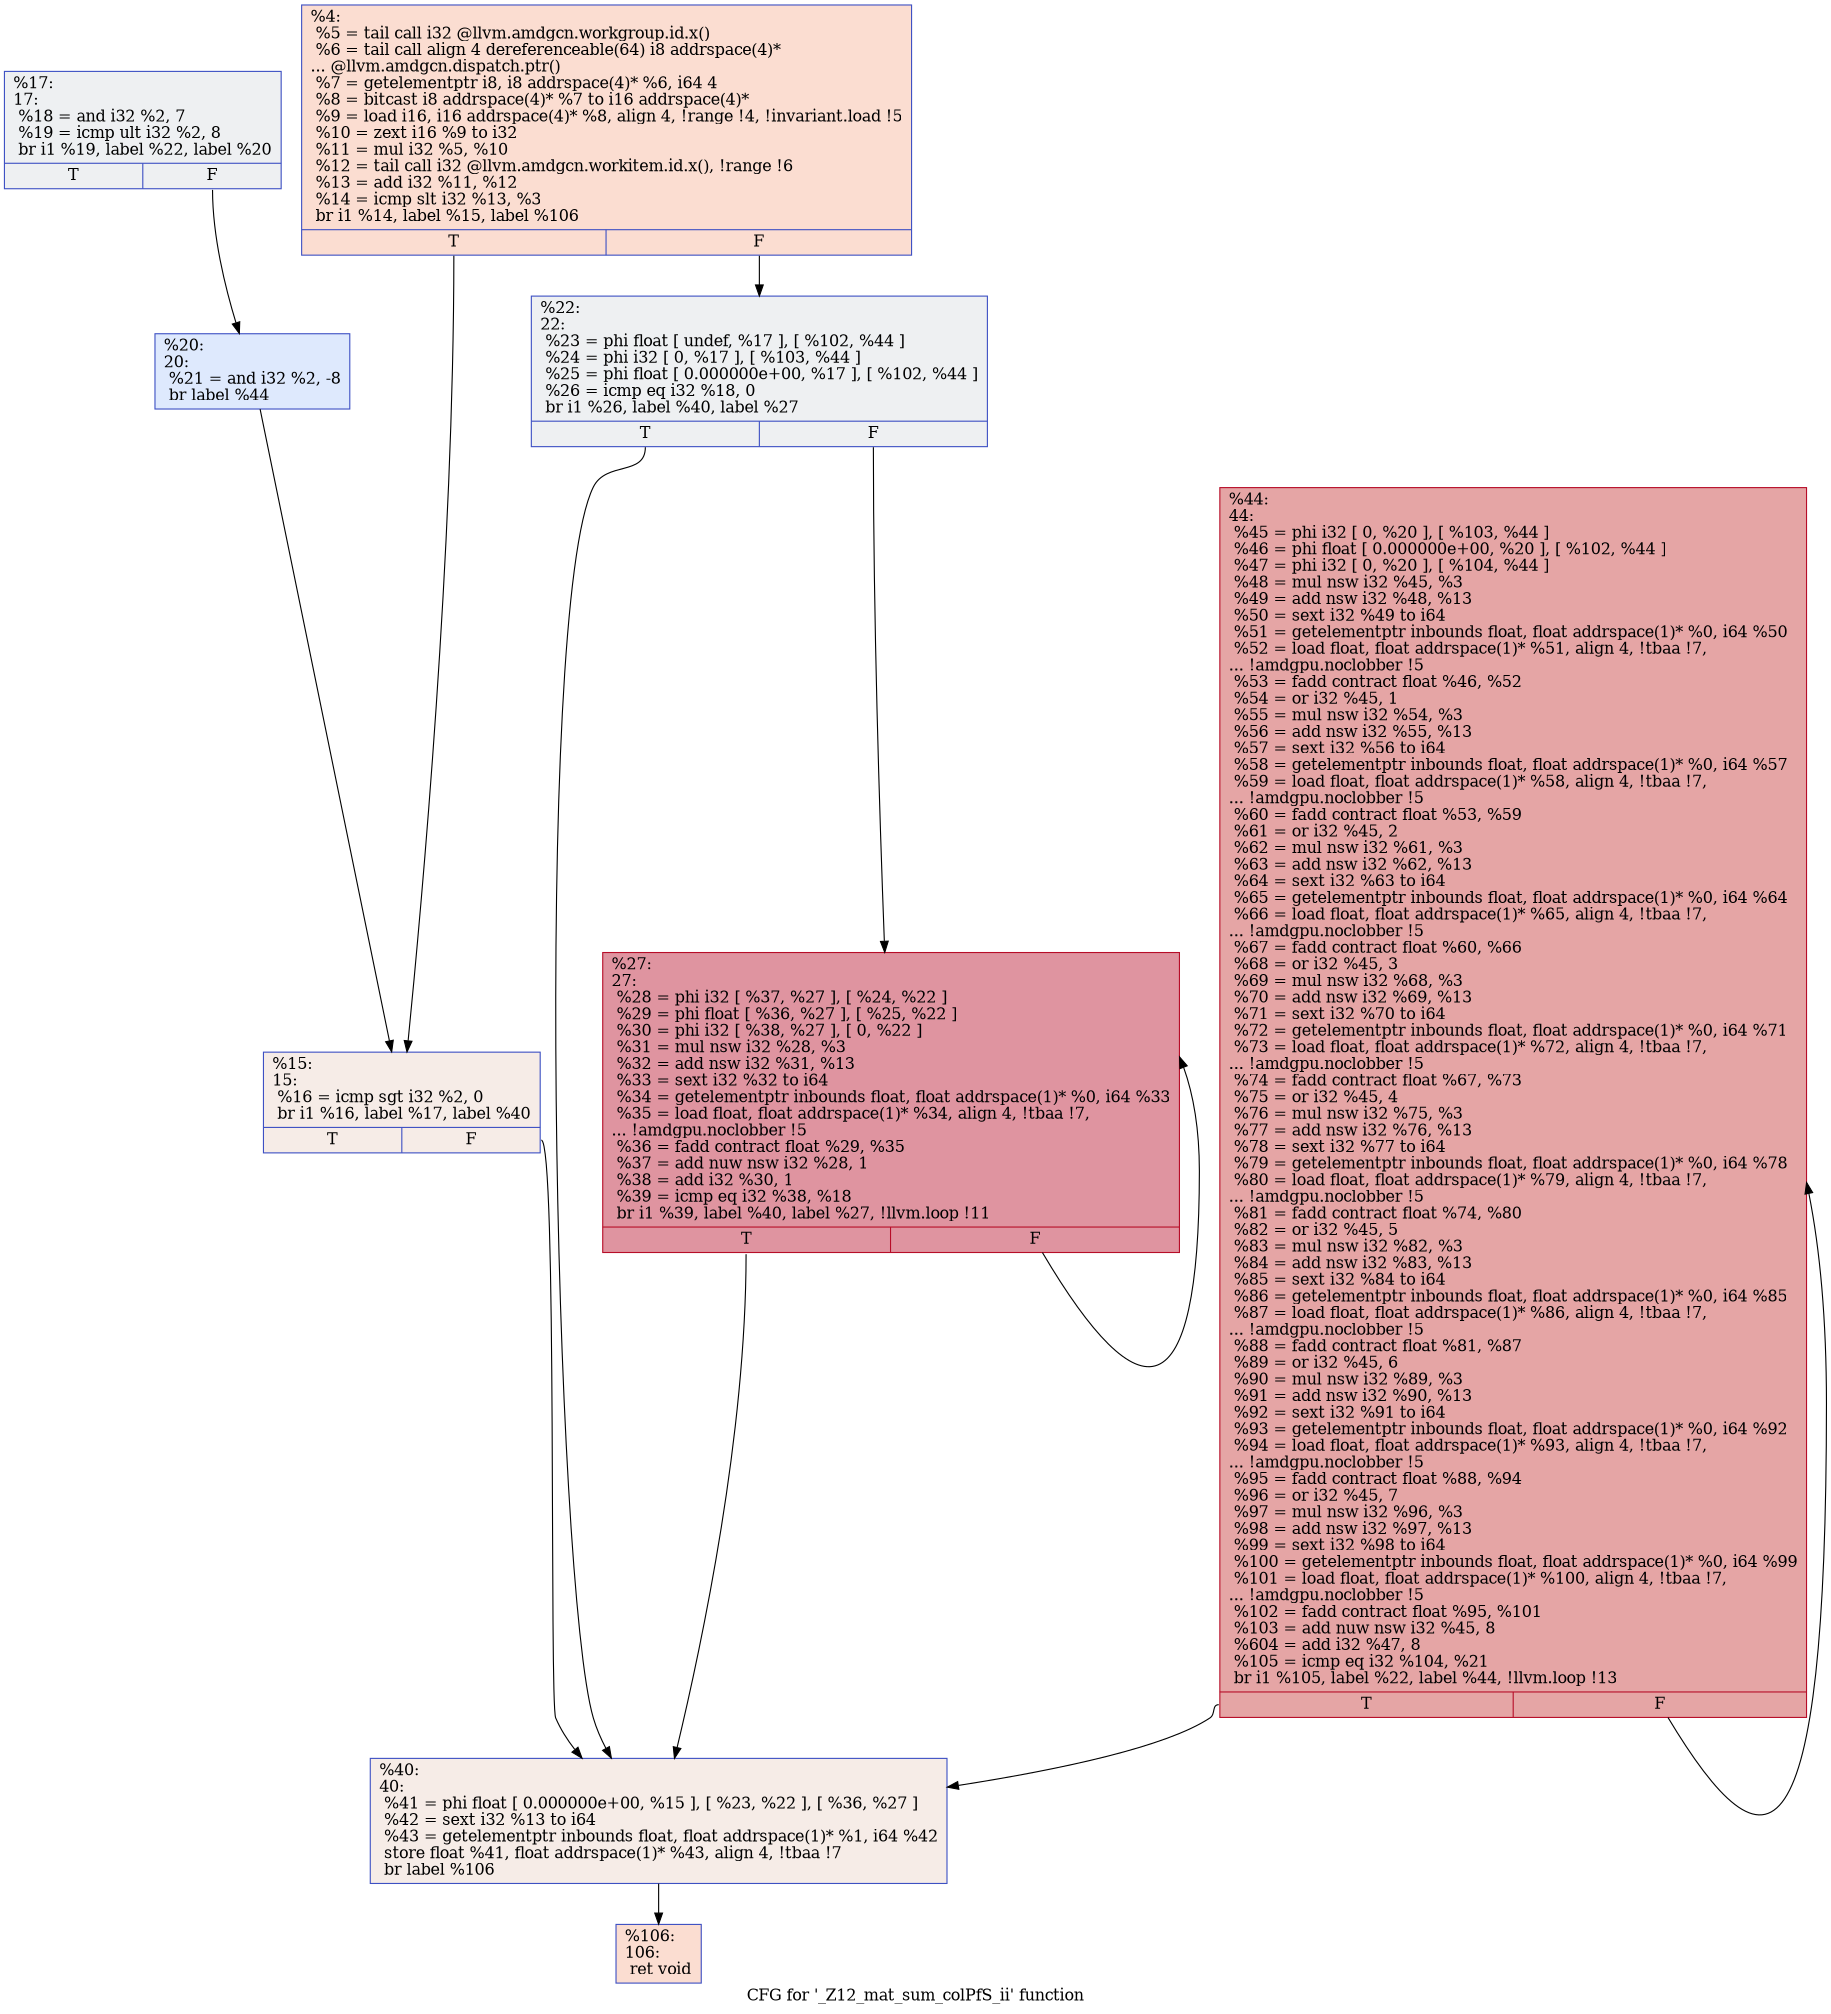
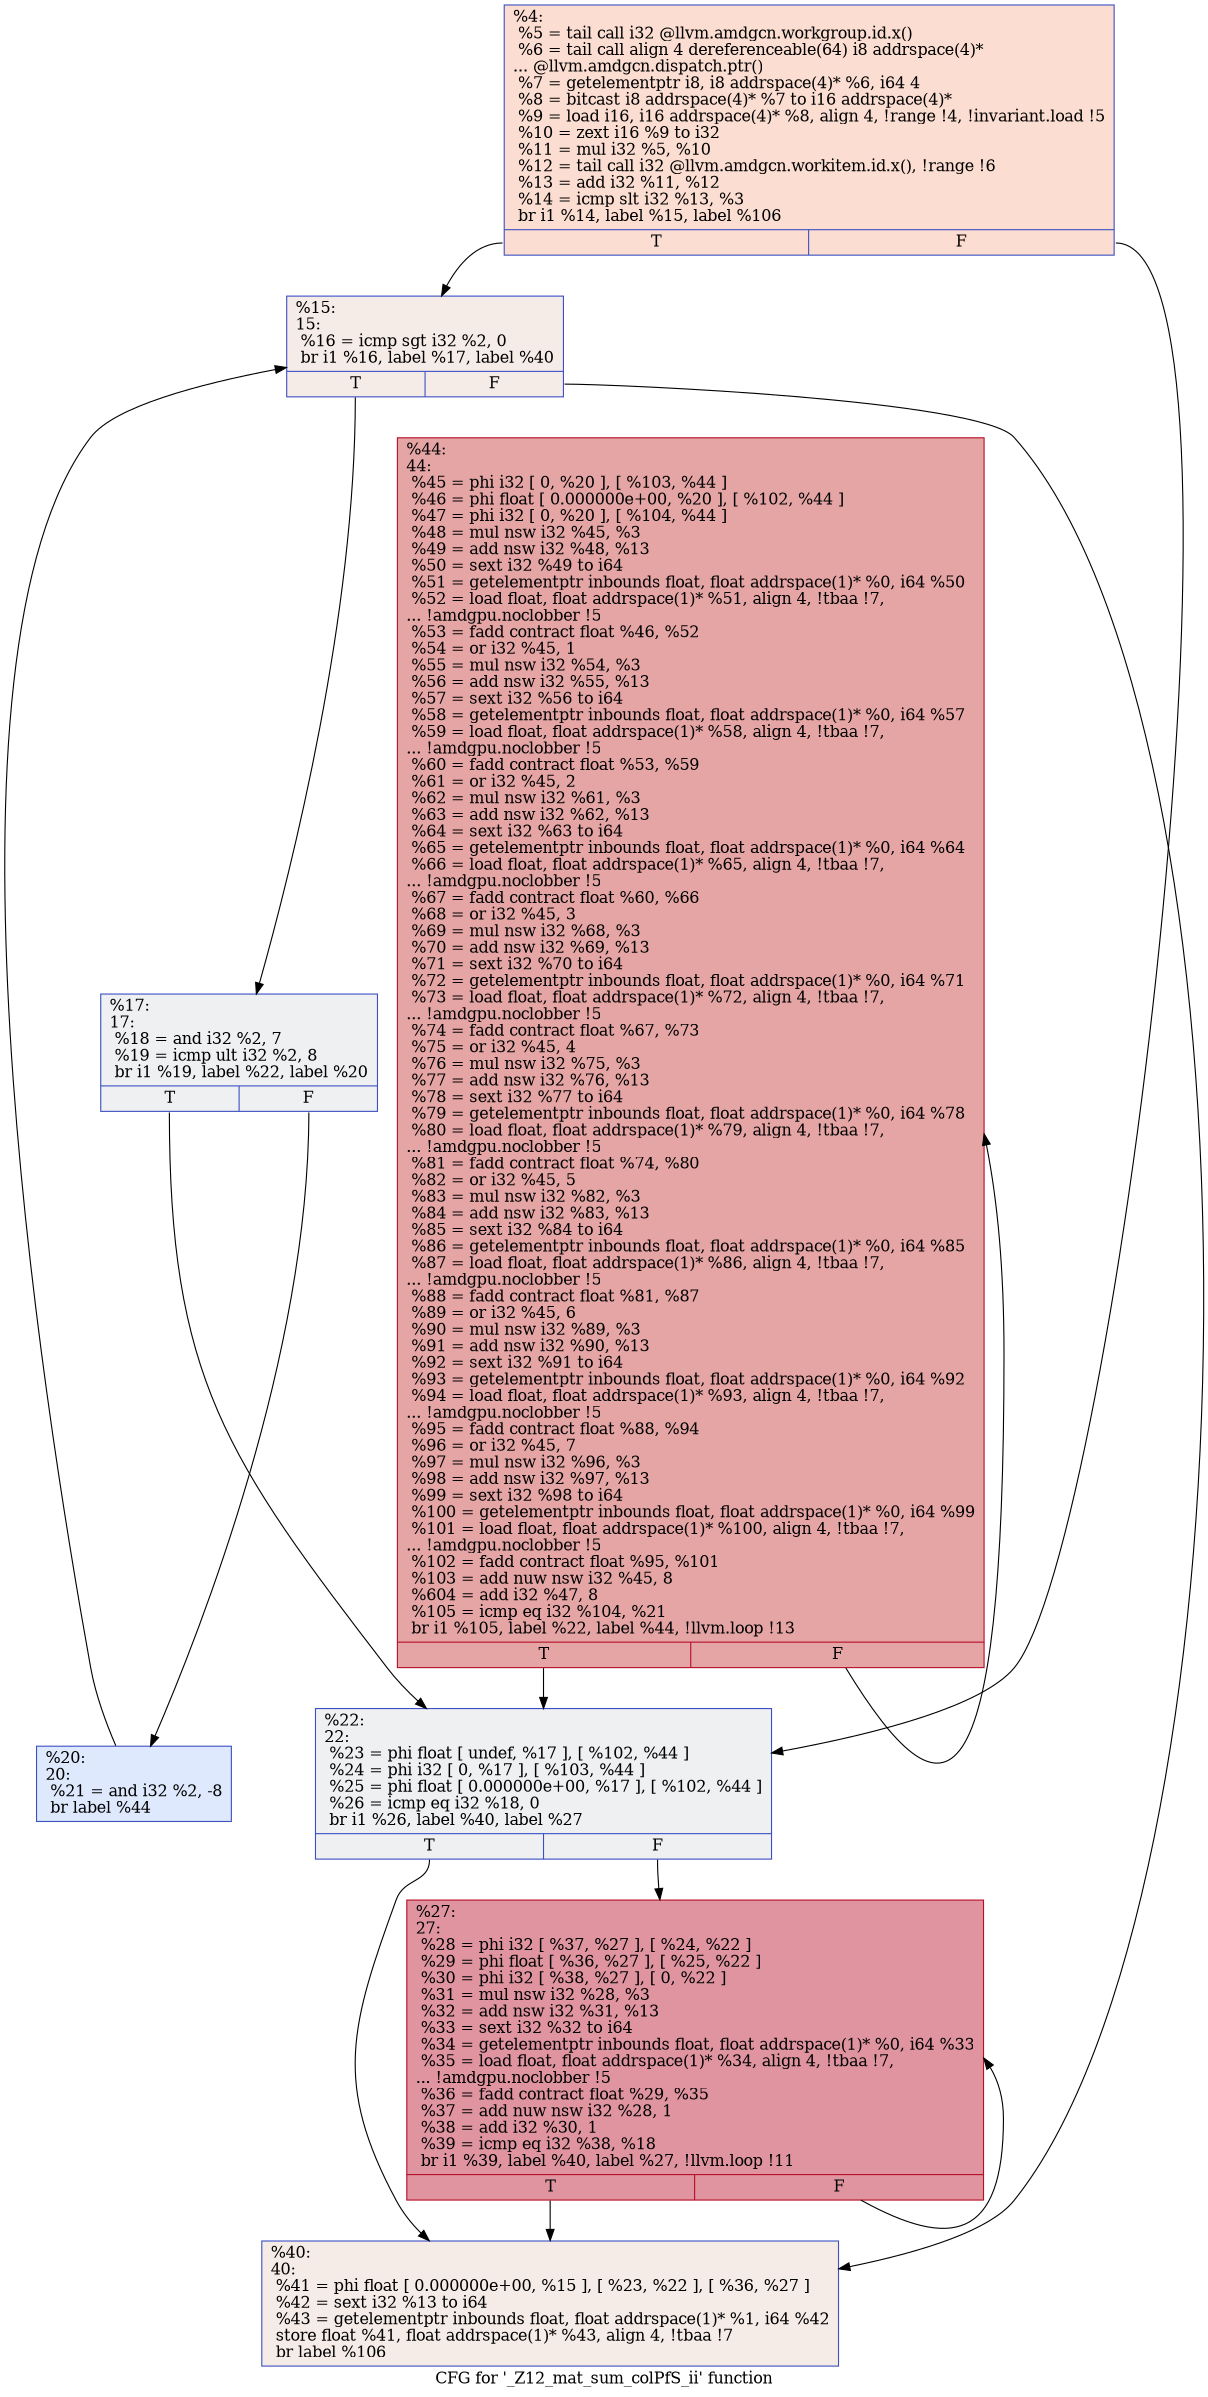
none -> (326, 693)
none -> (229, 1433)
(1095, 1759) -> (544, 1683)
(659, 1954) -> none
